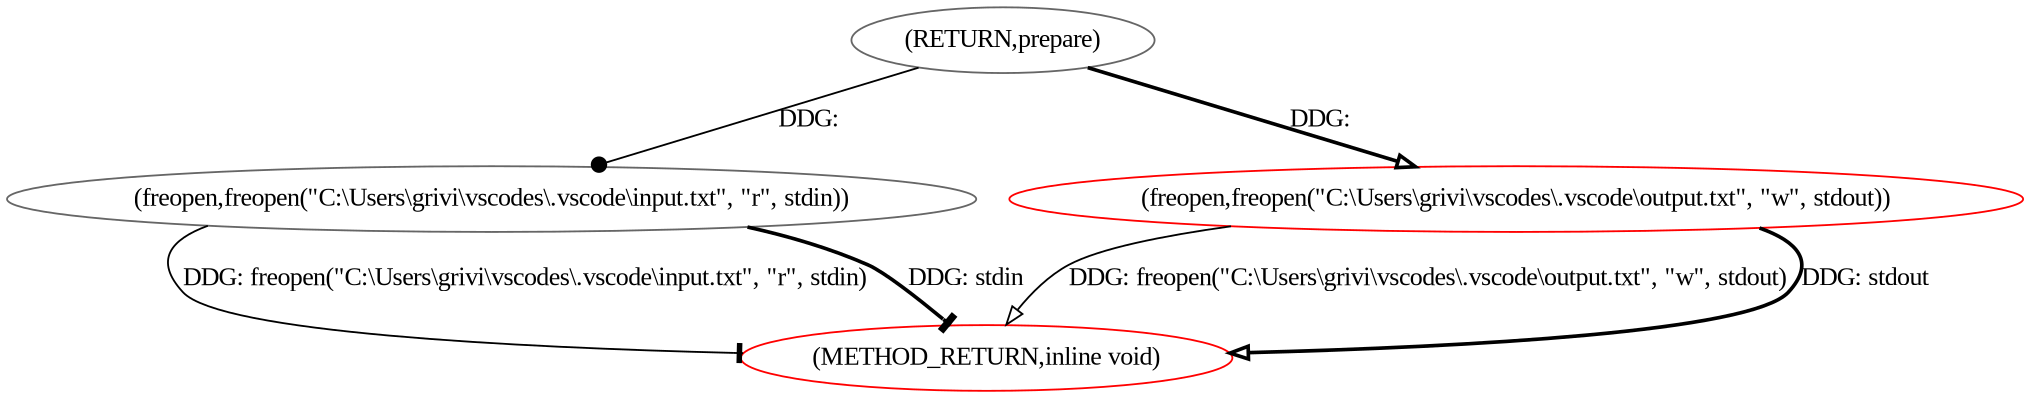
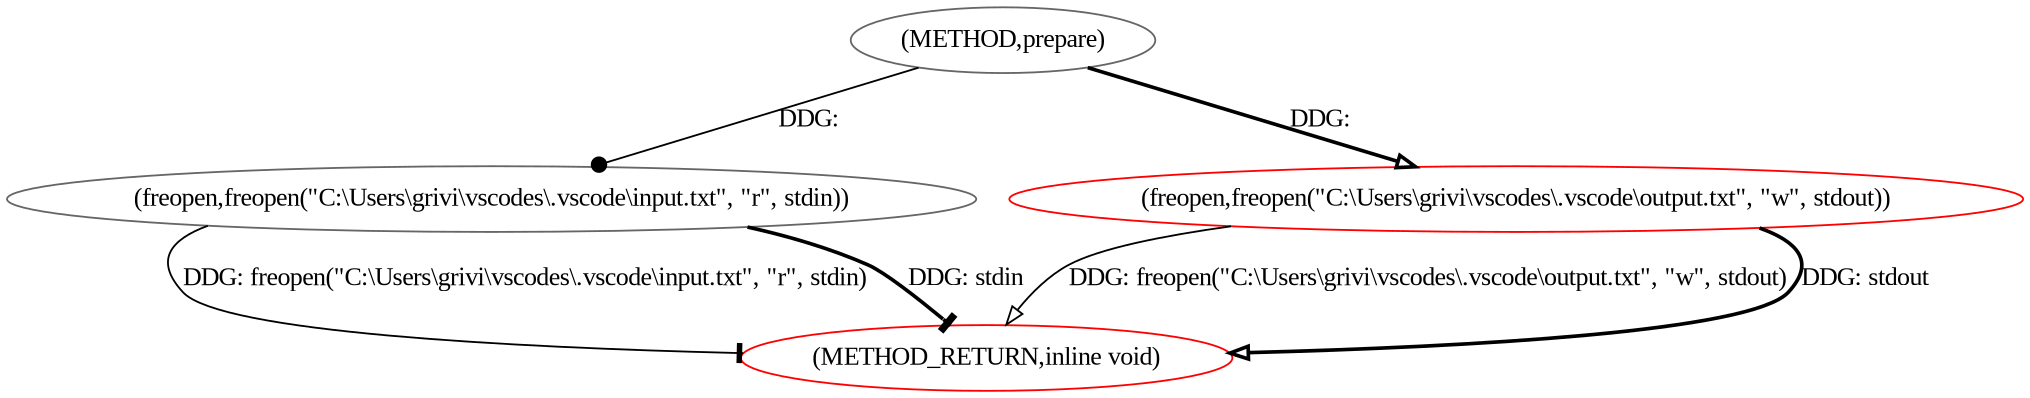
(1003, 40) -> (1003, 40)
